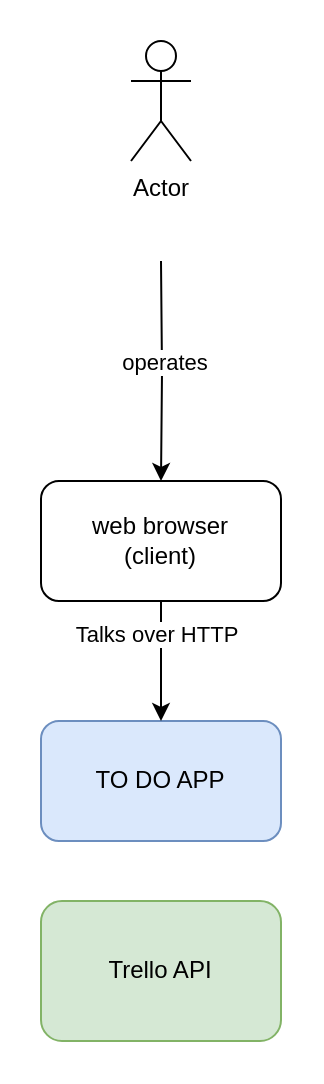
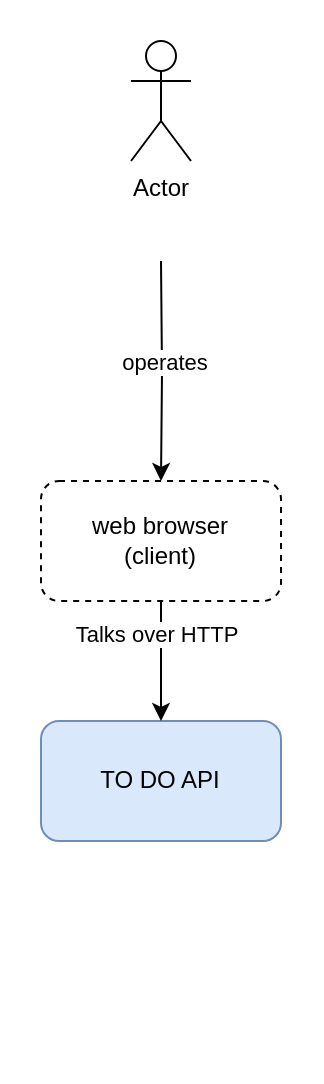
(161, 541) -> (161, 541)
(161, 781) -> (161, 781)
(161, 971) -> none
